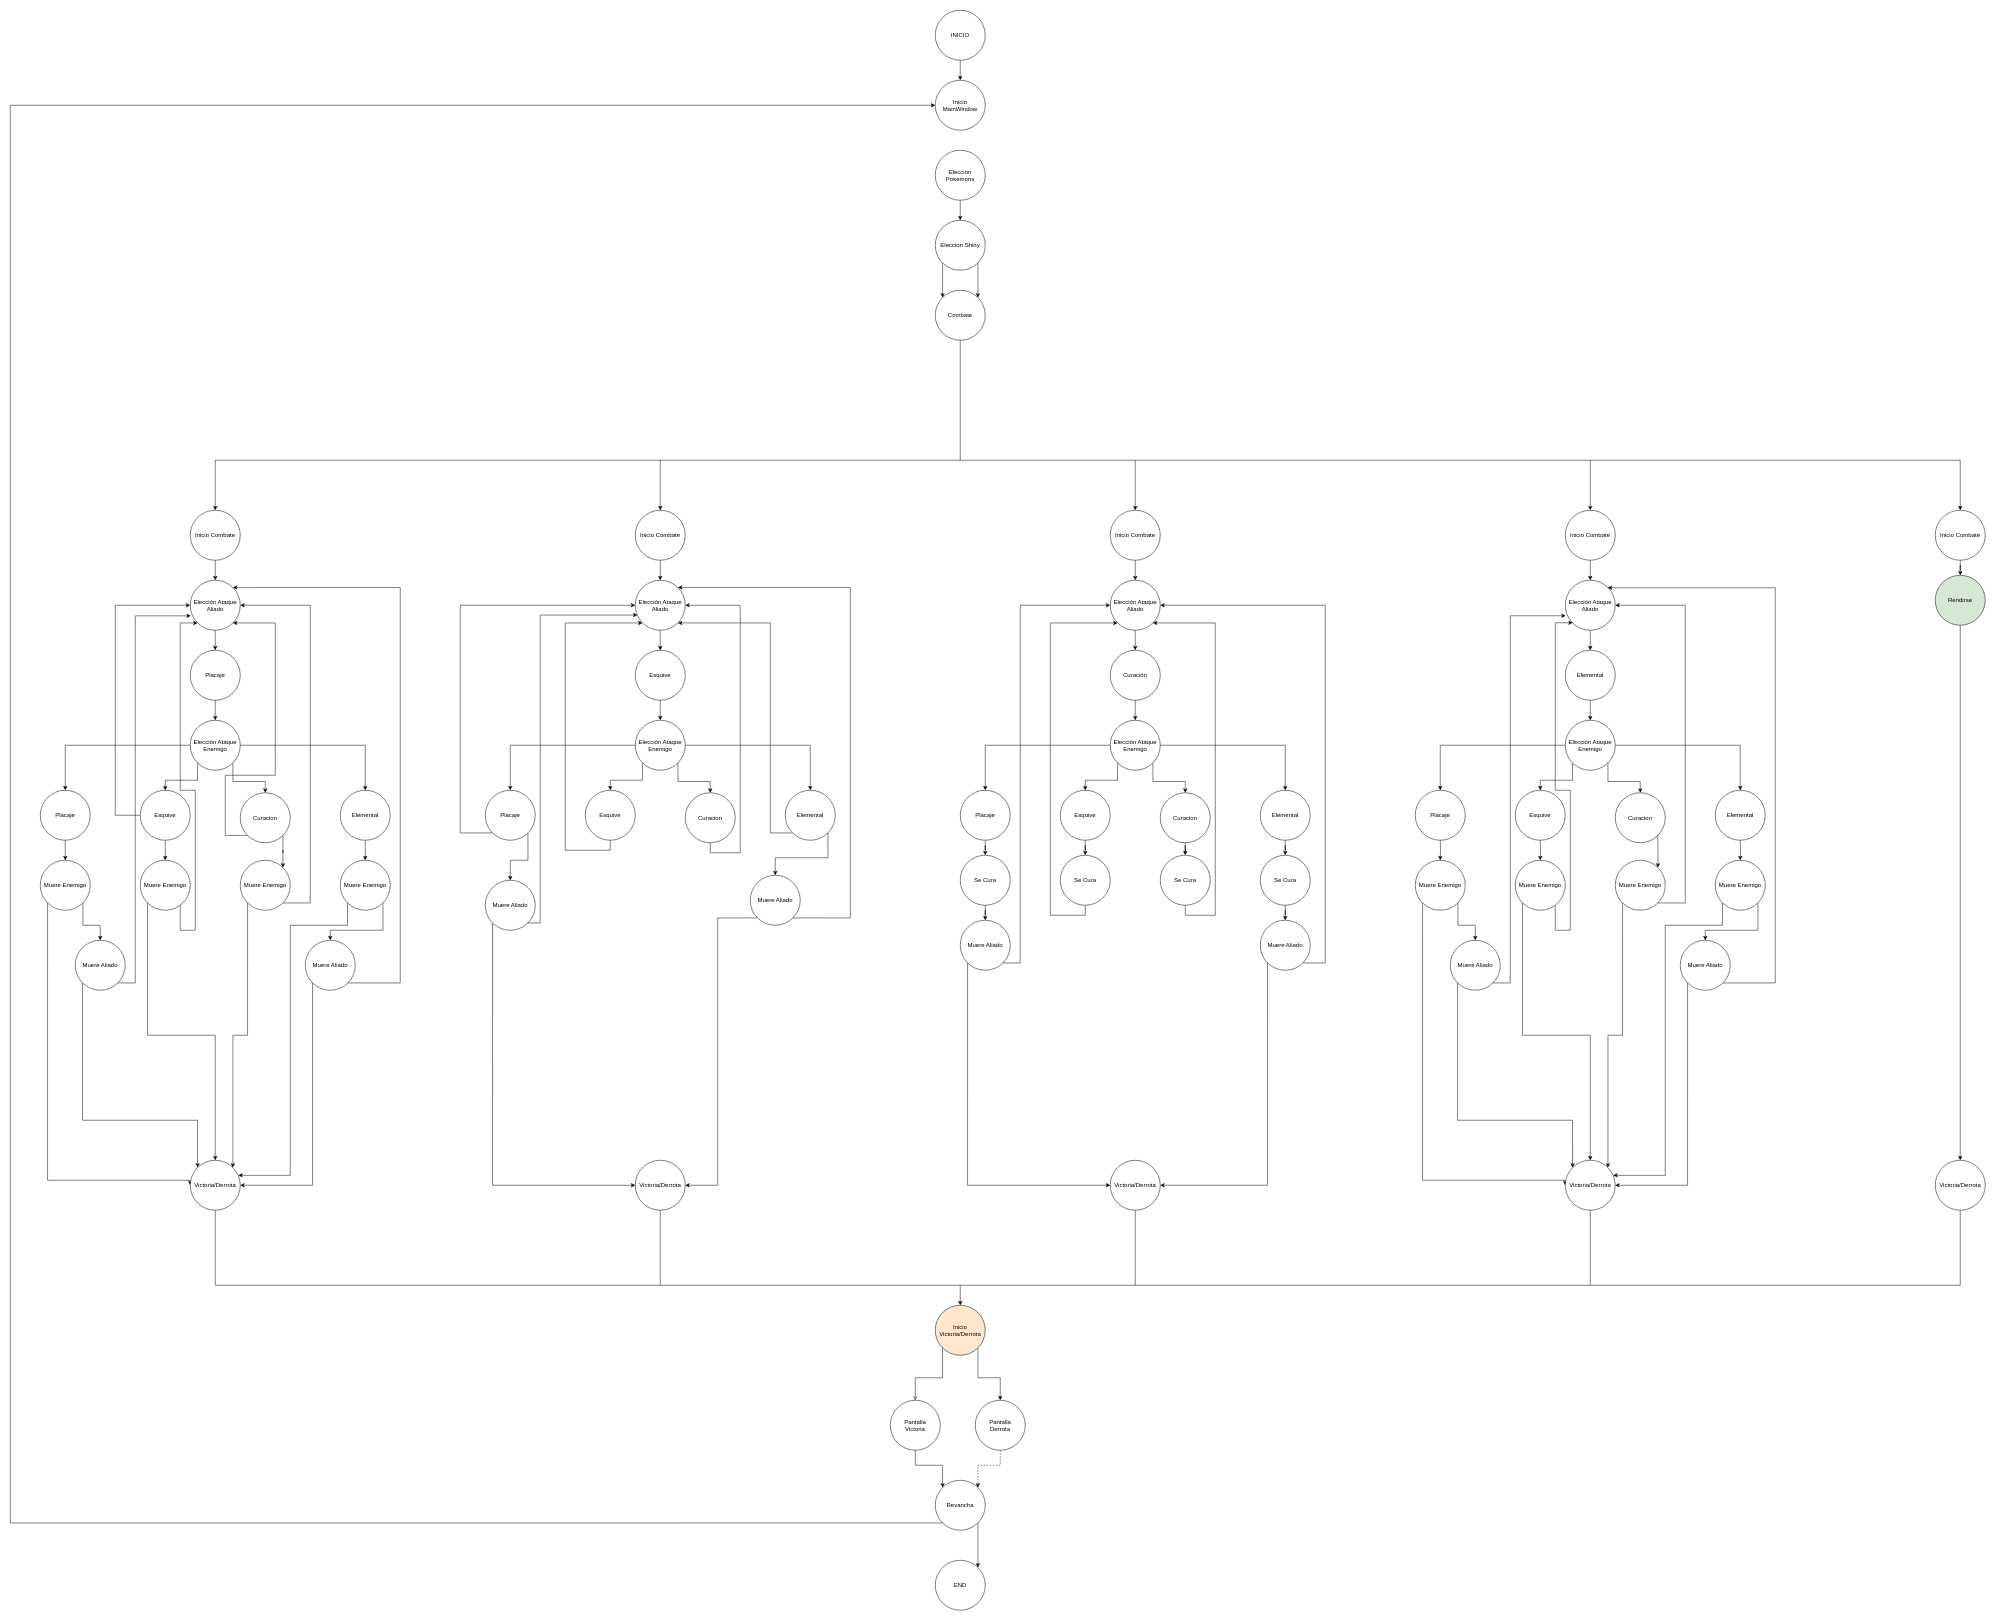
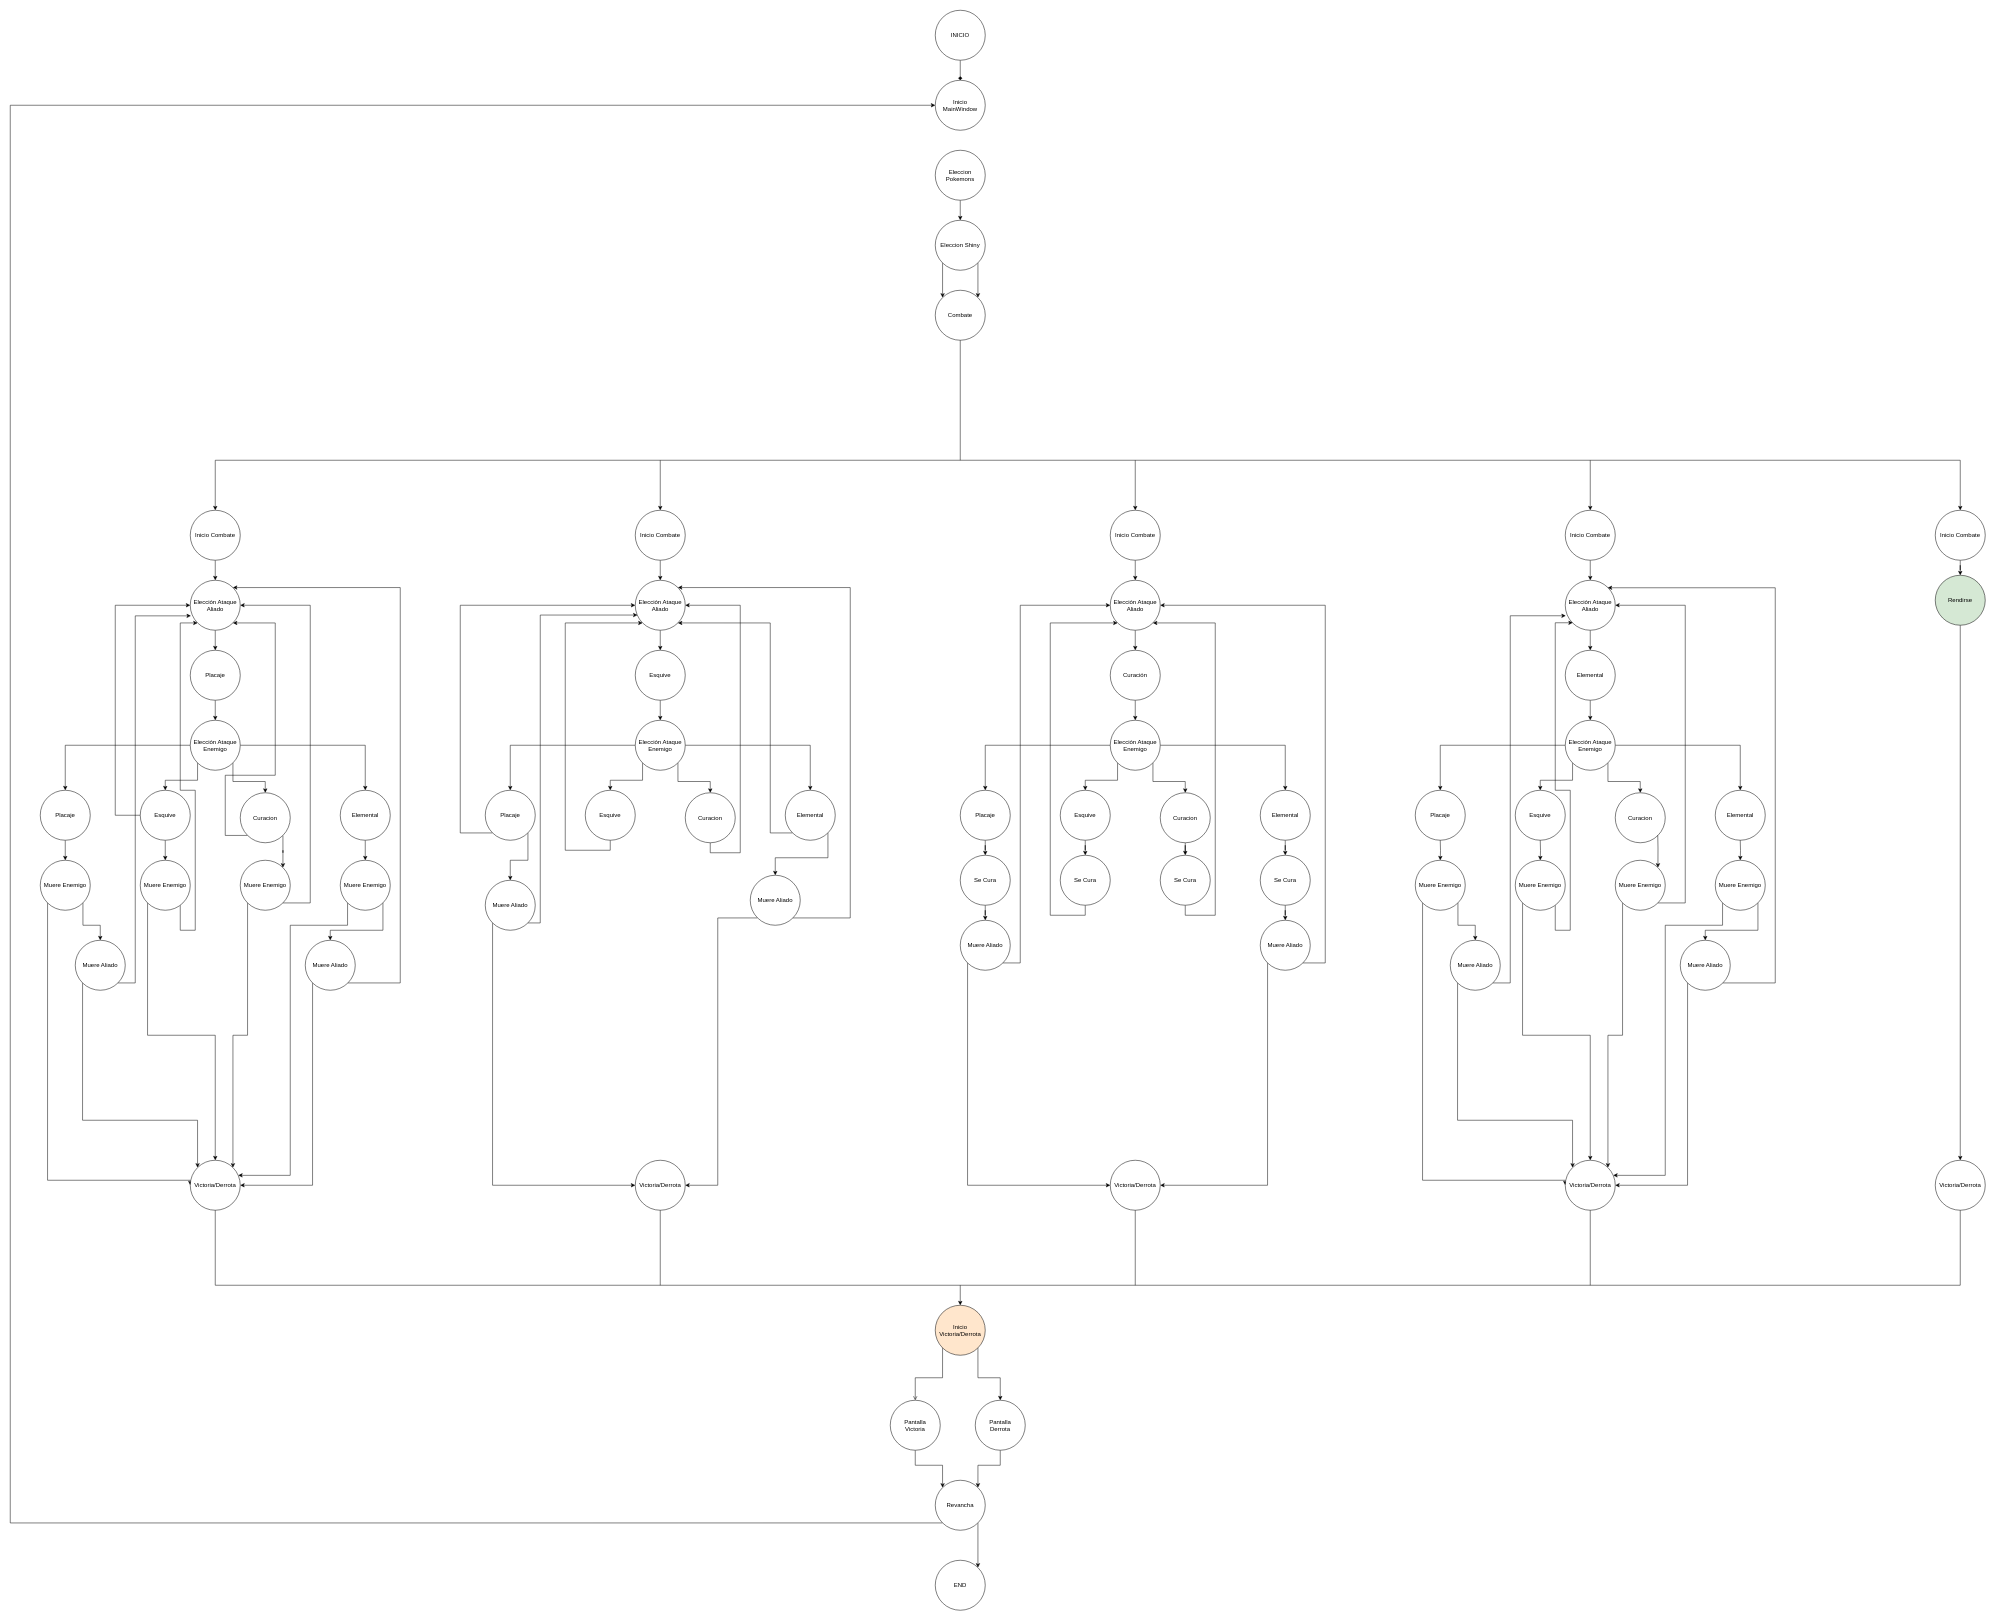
(960, 75) -> (960, 75)
(988, 1465) -> (988, 1465)
